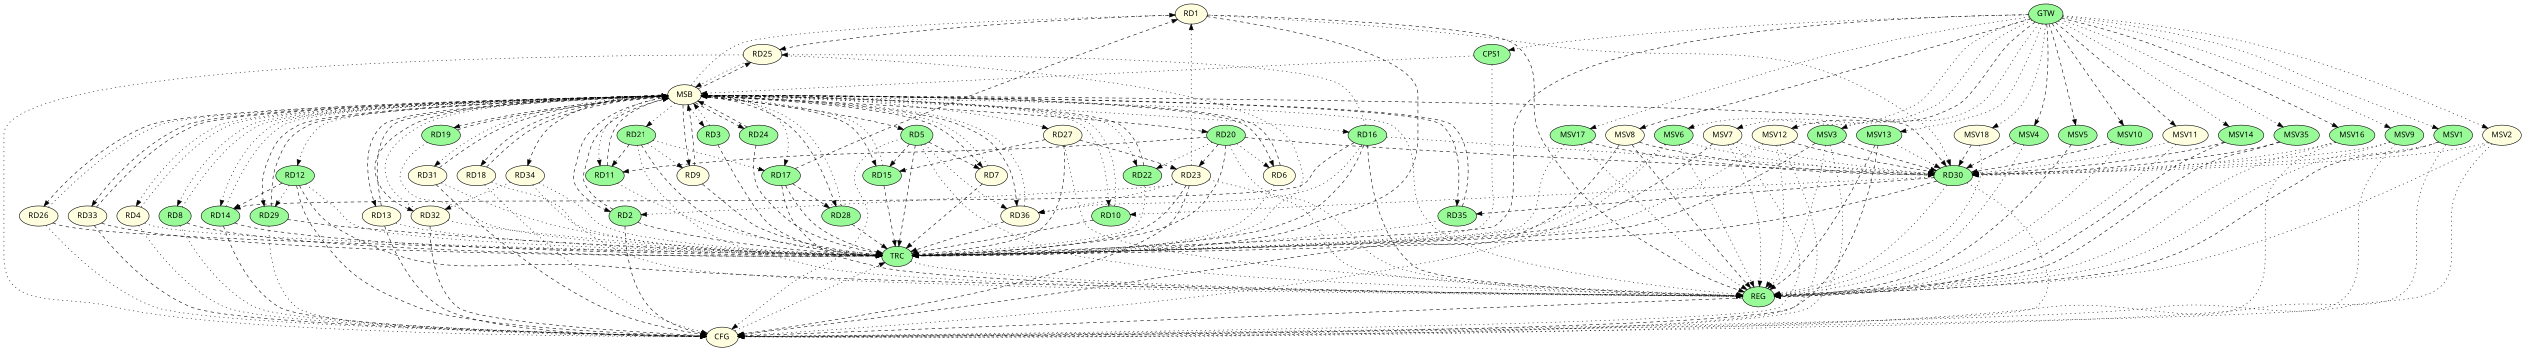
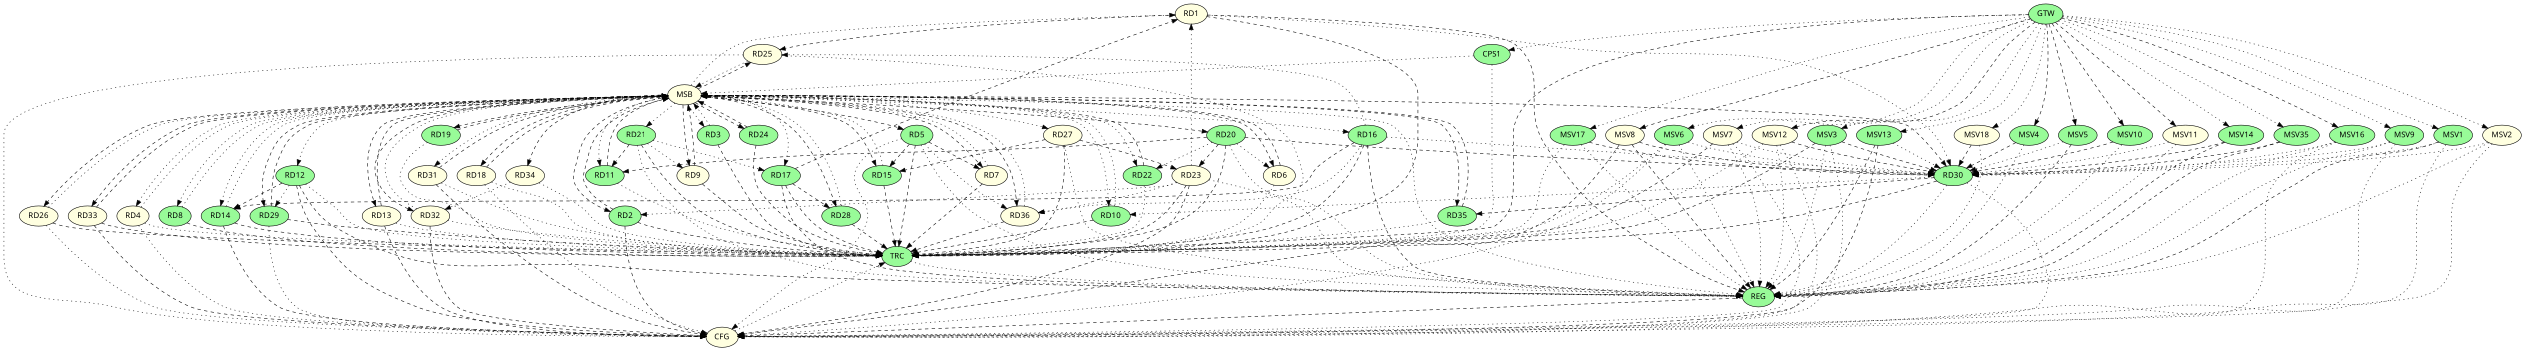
none -> (2024, 155)
(1122, 289) -> none
(421, 326) -> none
